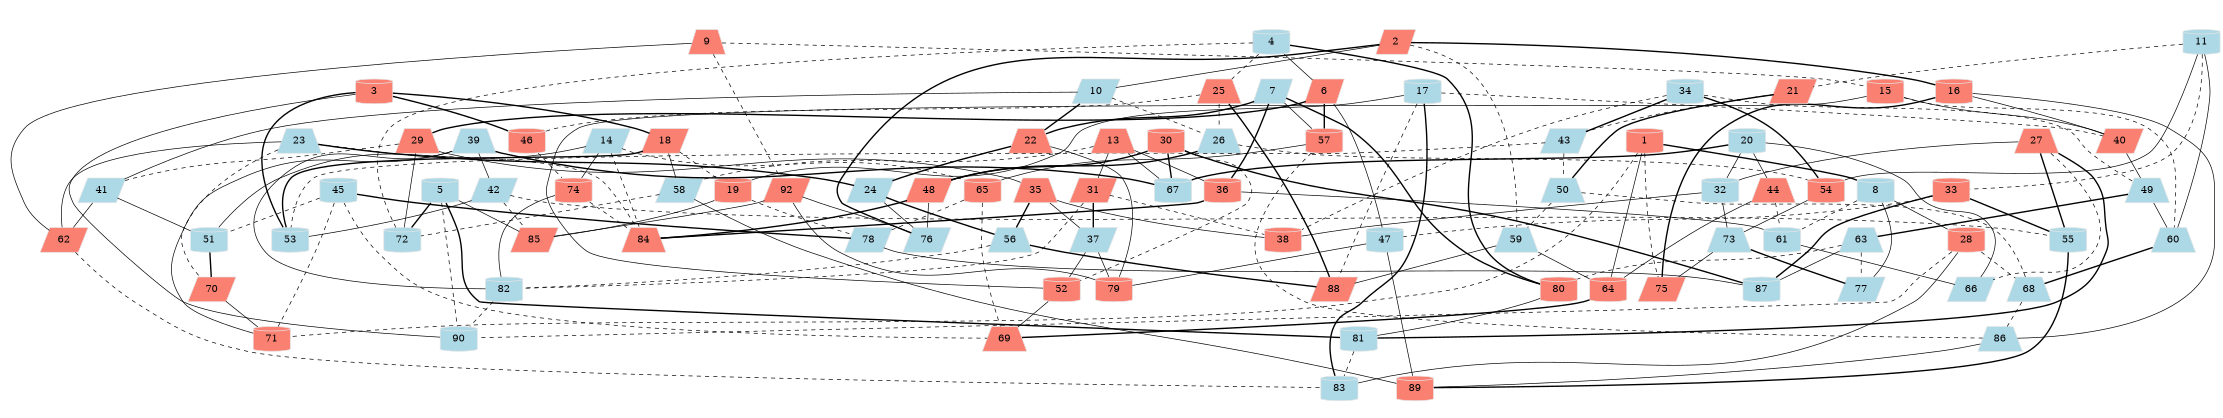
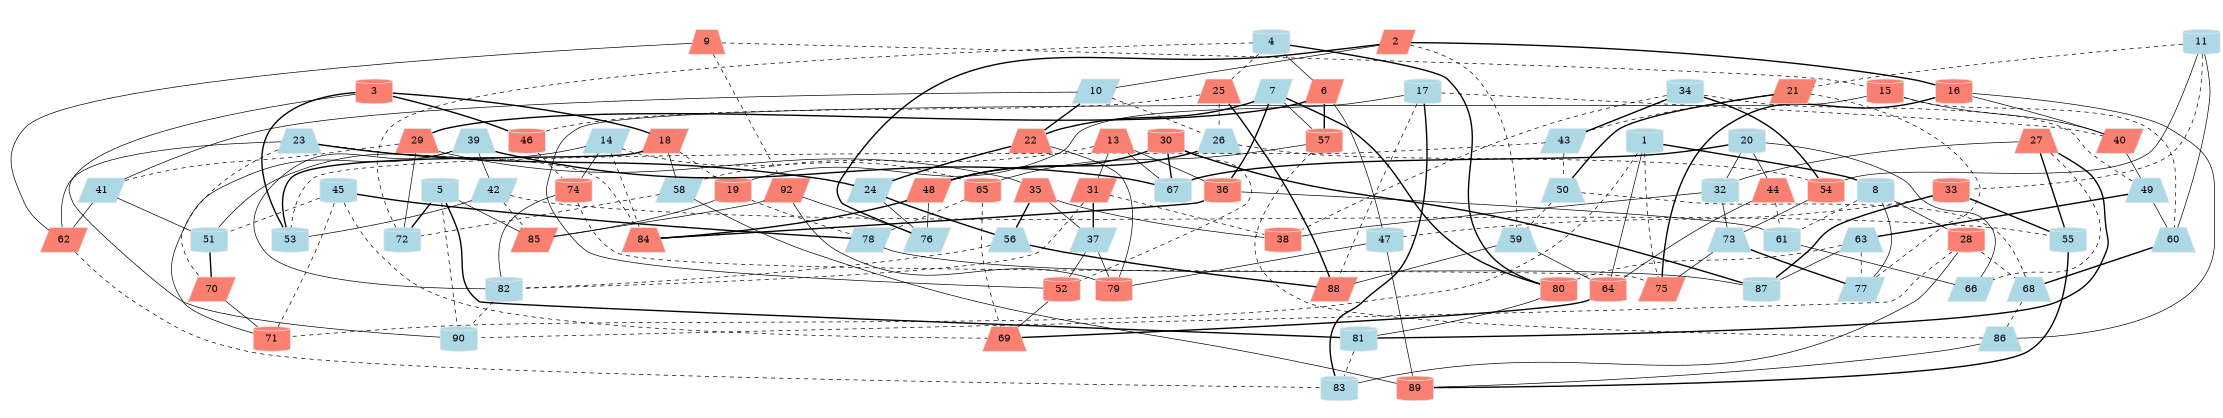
(1645, 141) -> (1645, 141)
none -> (1964, 163)
(610, 216) -> (1099, 270)
